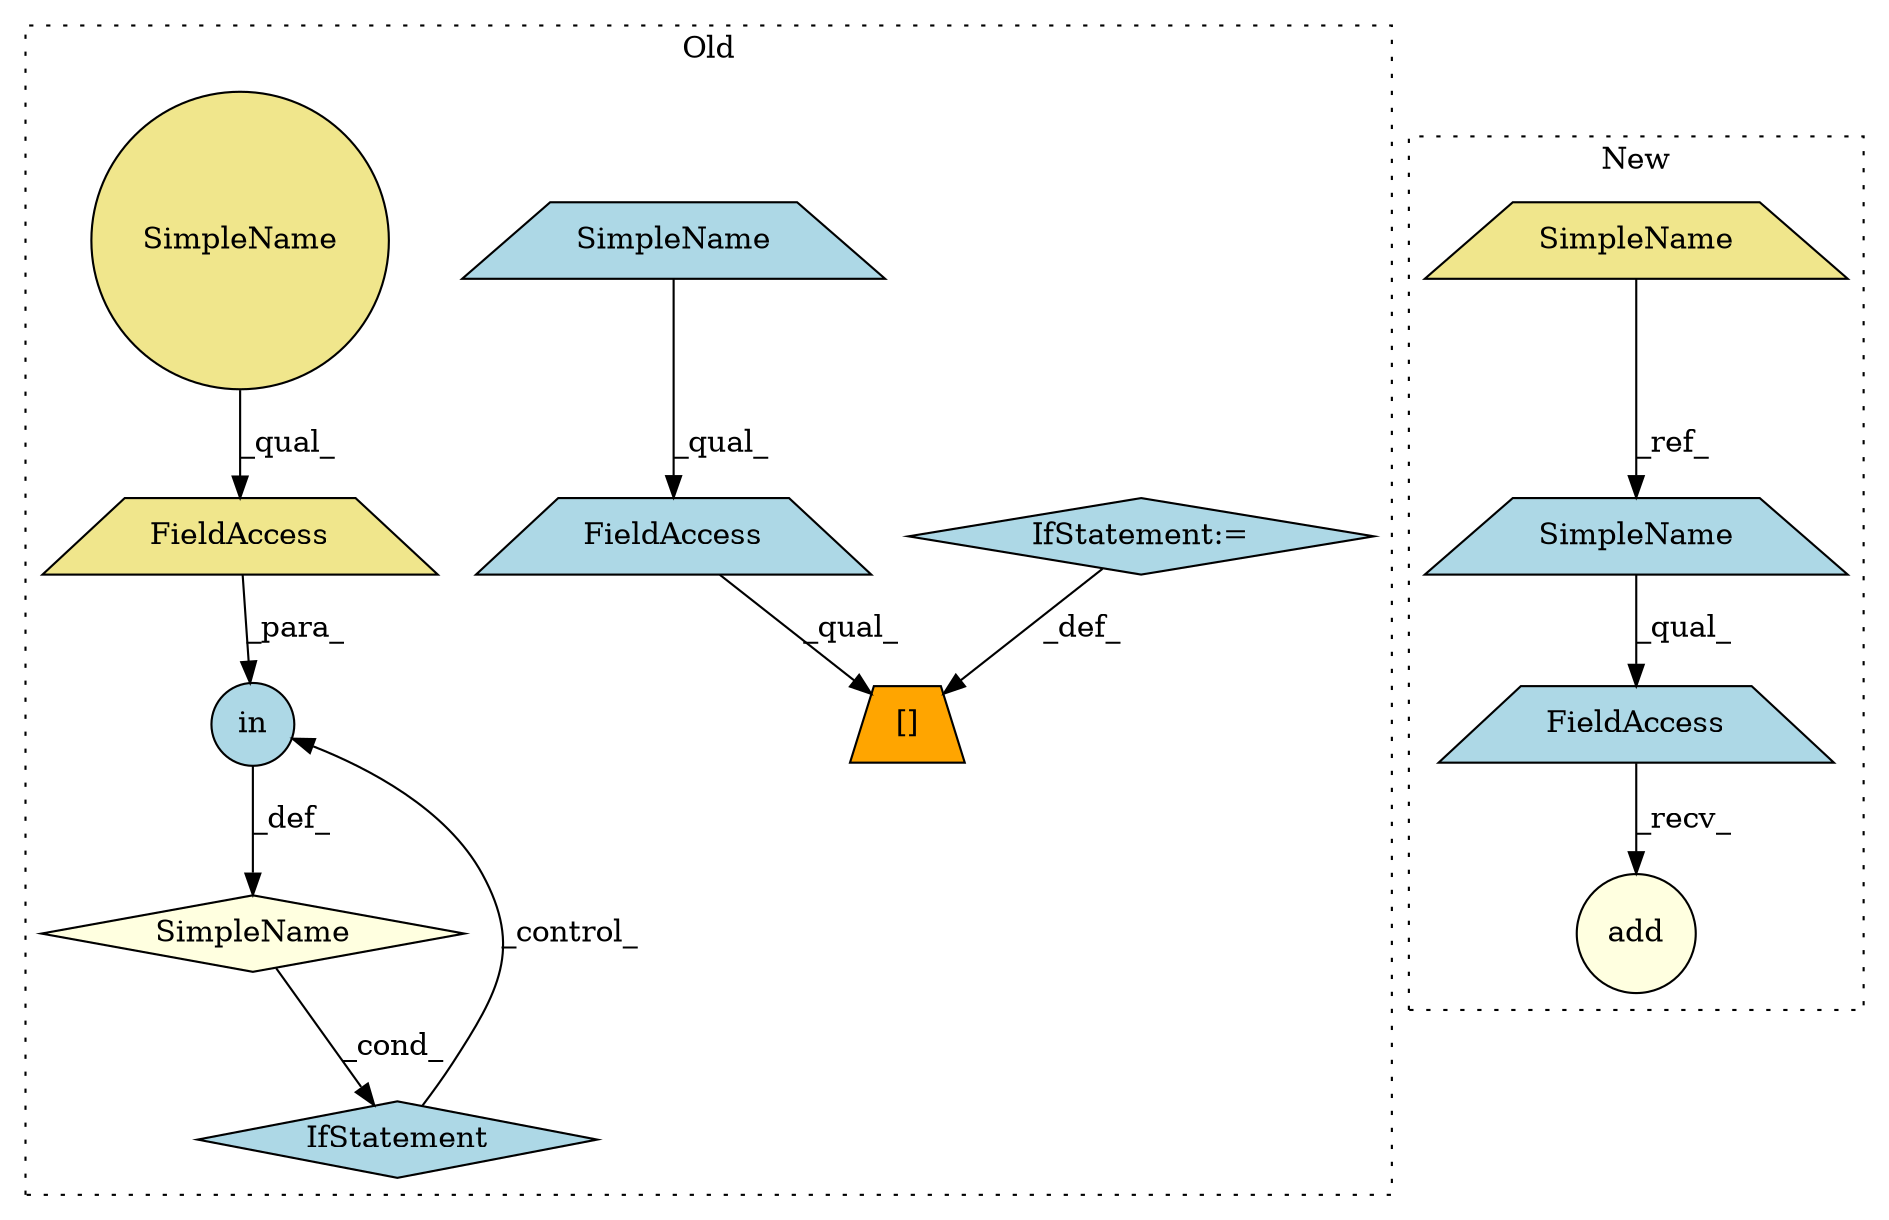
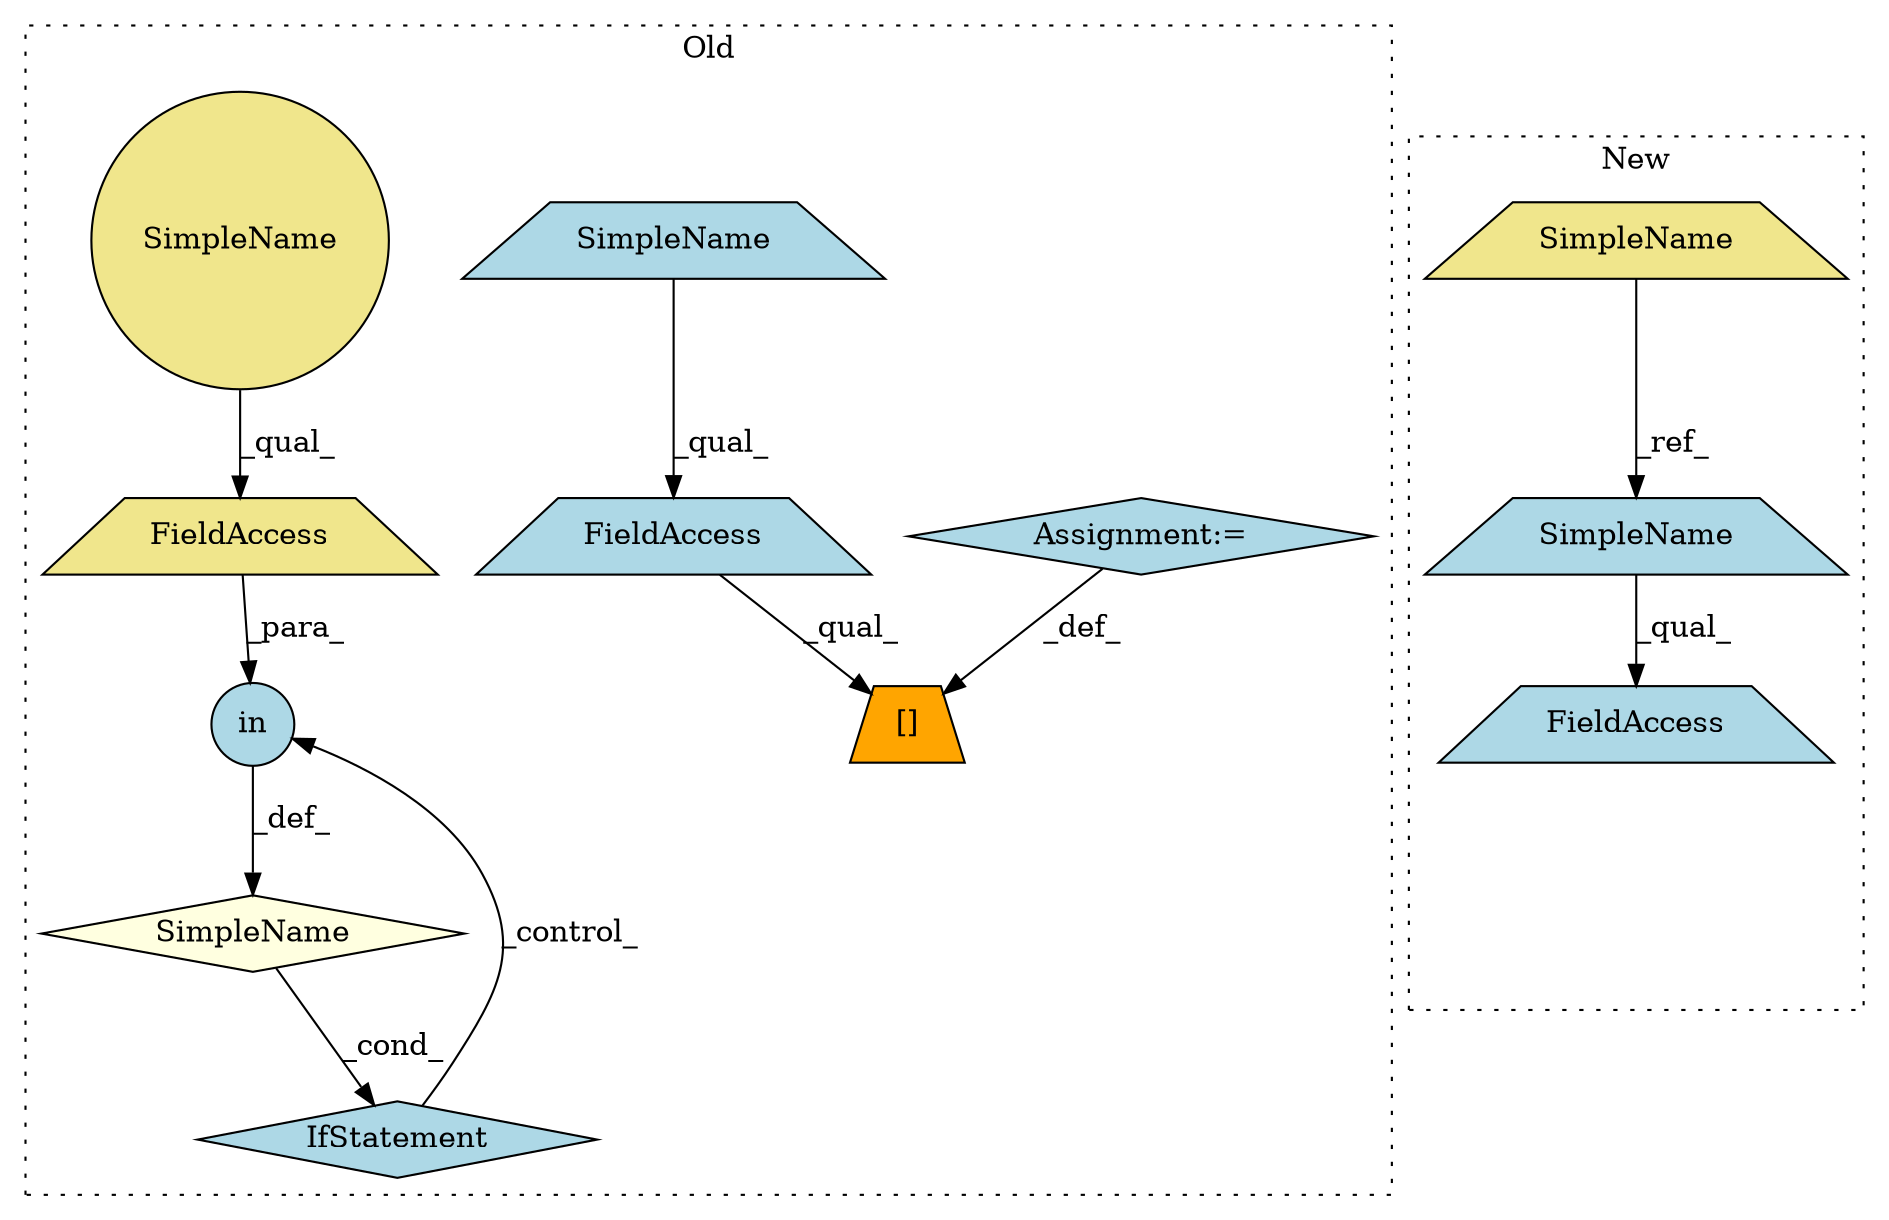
(1141, 536) -> (1141, 536)
(1636, 934) -> none
